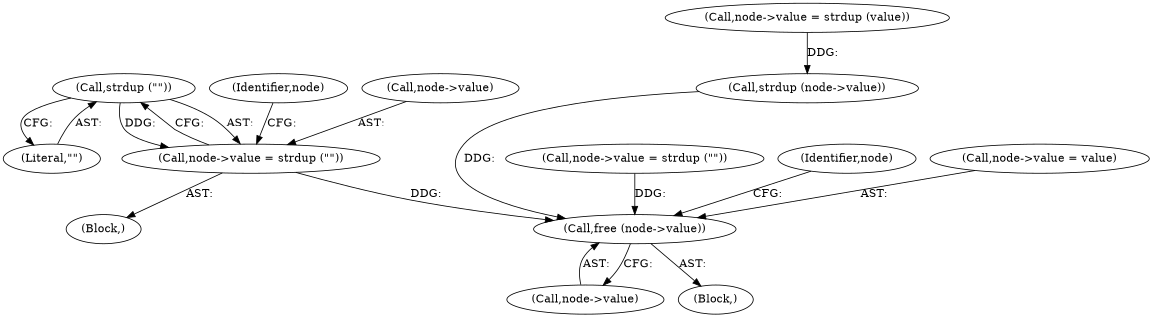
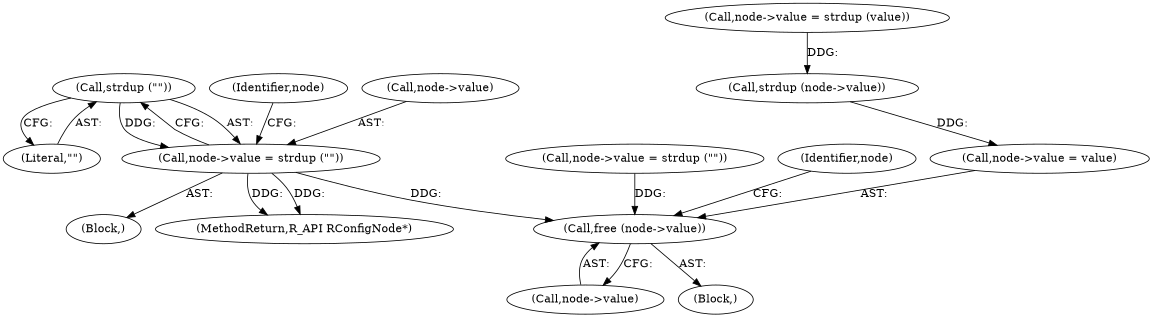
(508, 119) -> (920, 122)
none -> (304, 229)
